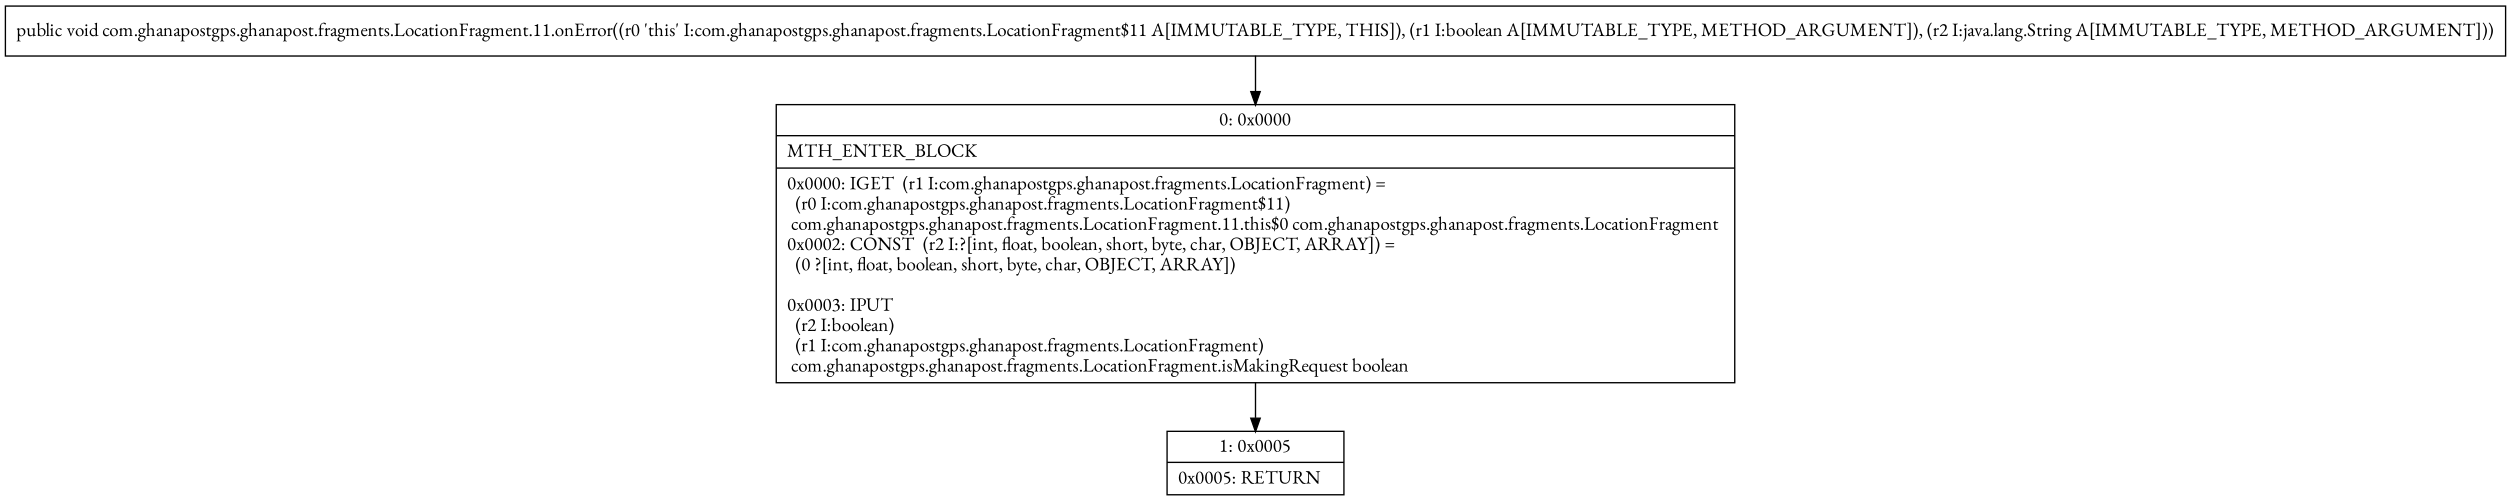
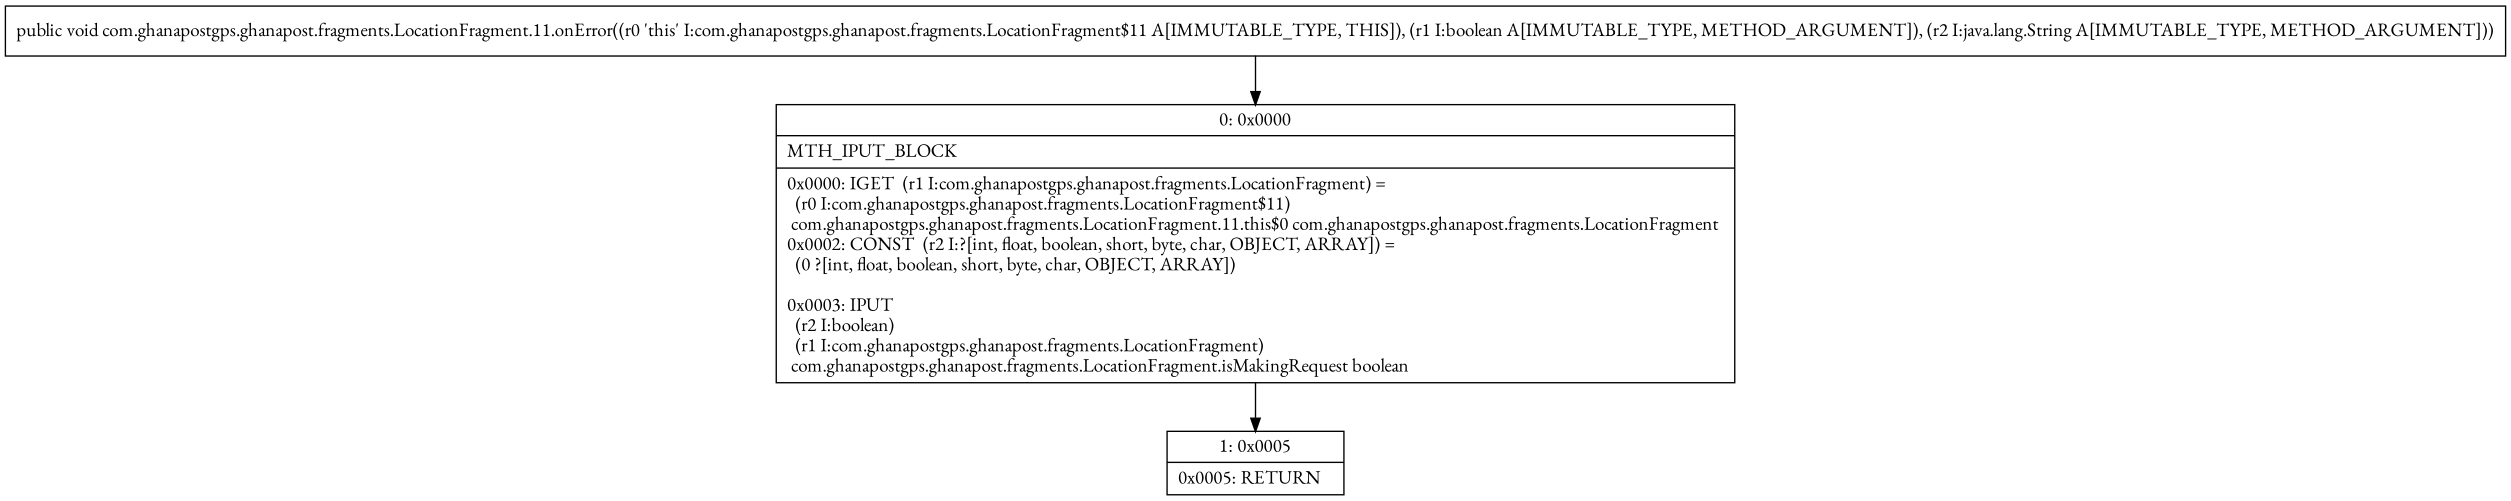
(883, 151) -> (873, 151)
